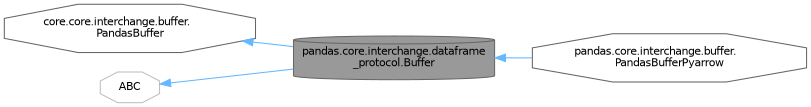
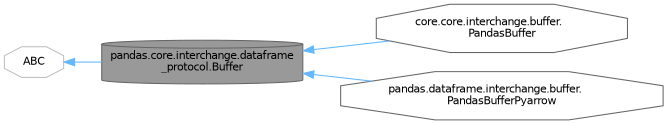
(273, 44) -> (352, 45)
(669, 58) -> (502, 96)
